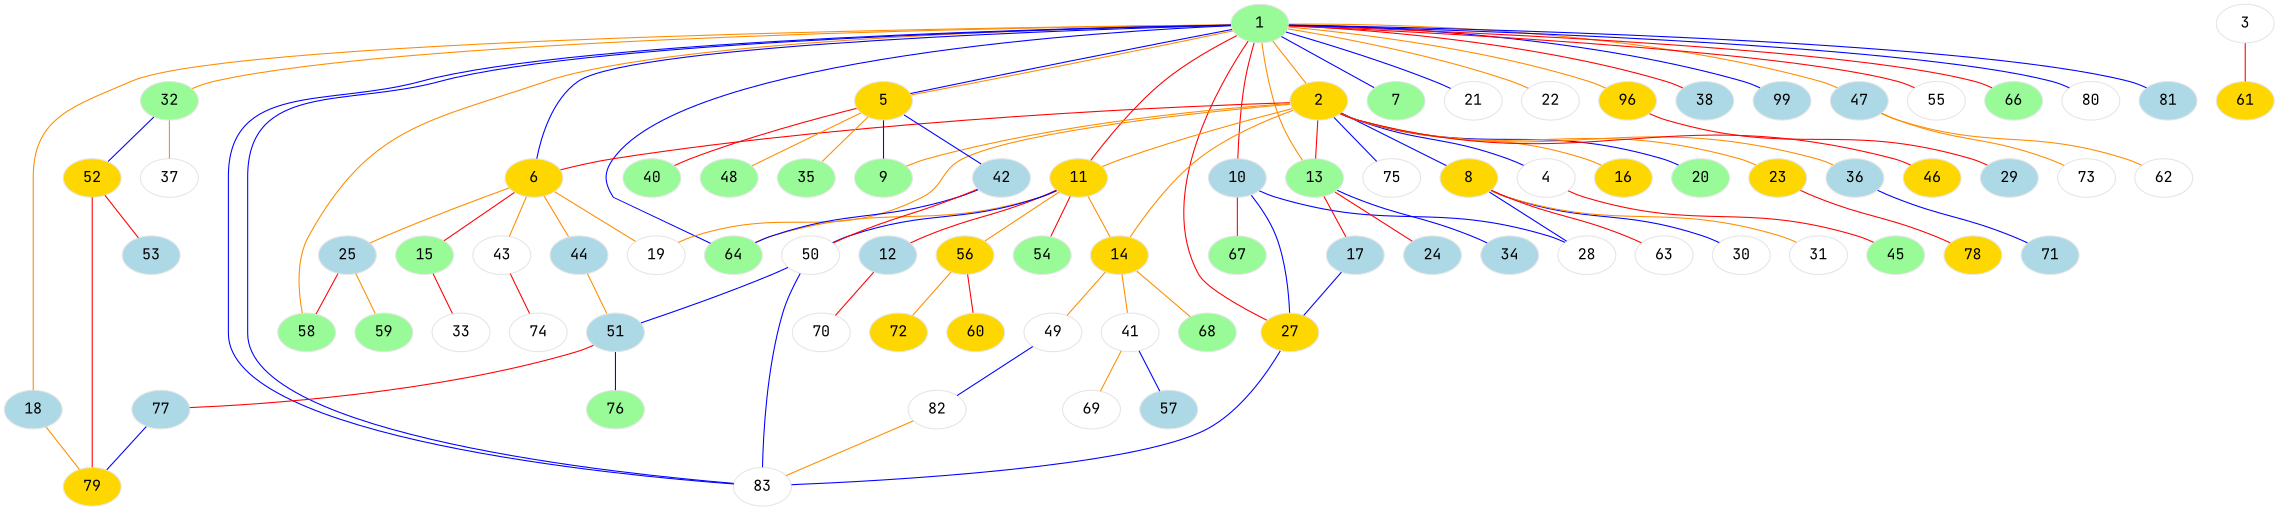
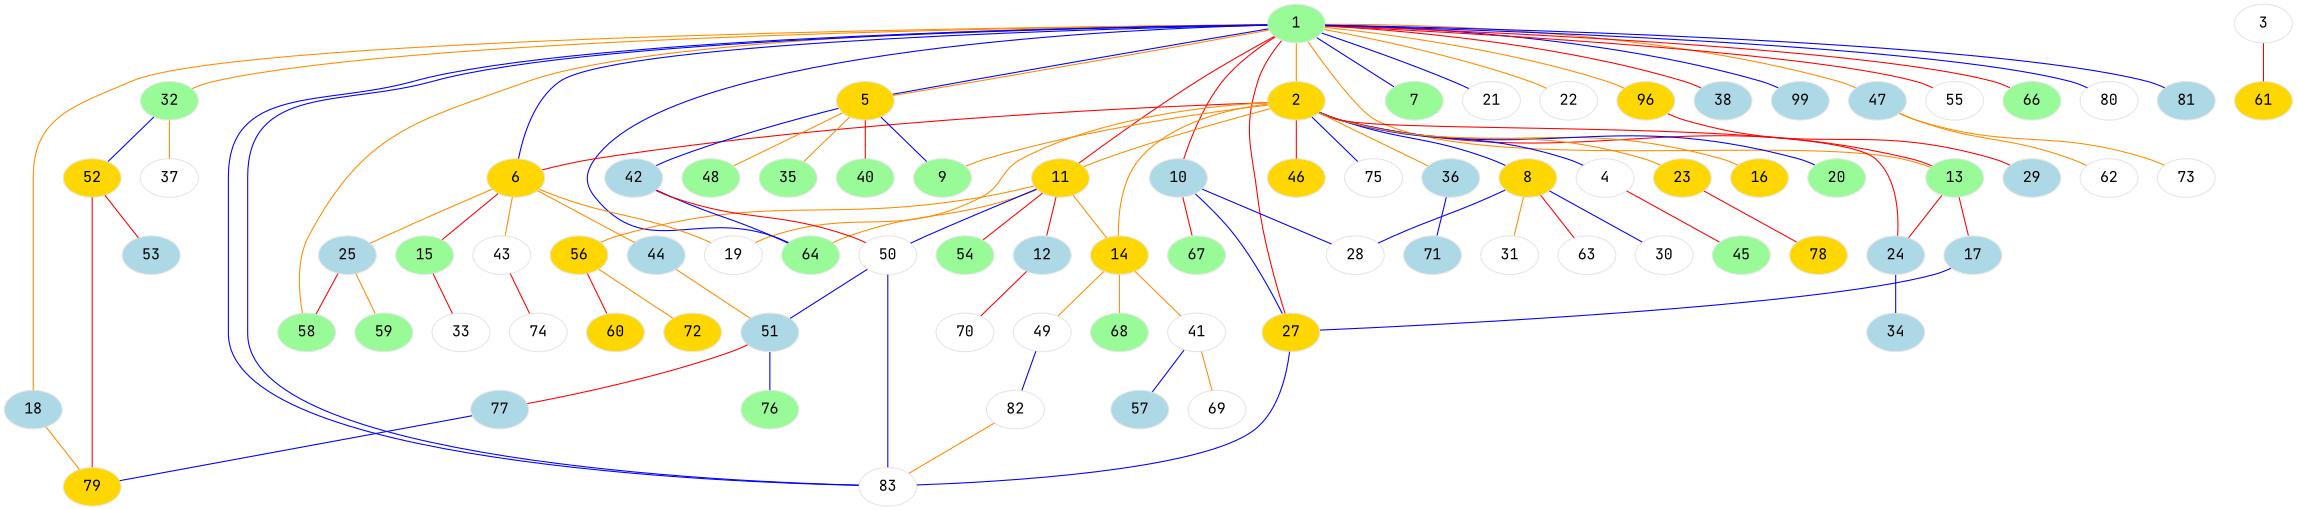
none -> (1607, 130)
(1385, 209) -> (1896, 294)
